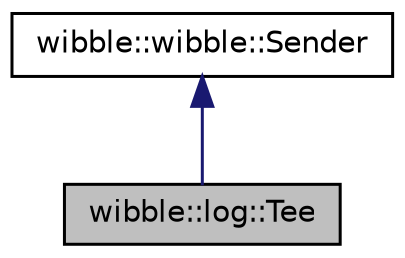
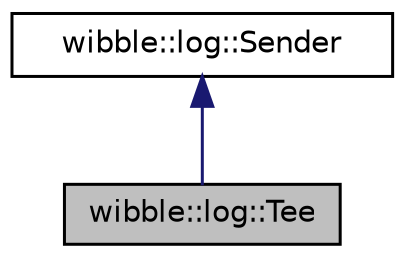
(202, 45) -> (202, 45)
